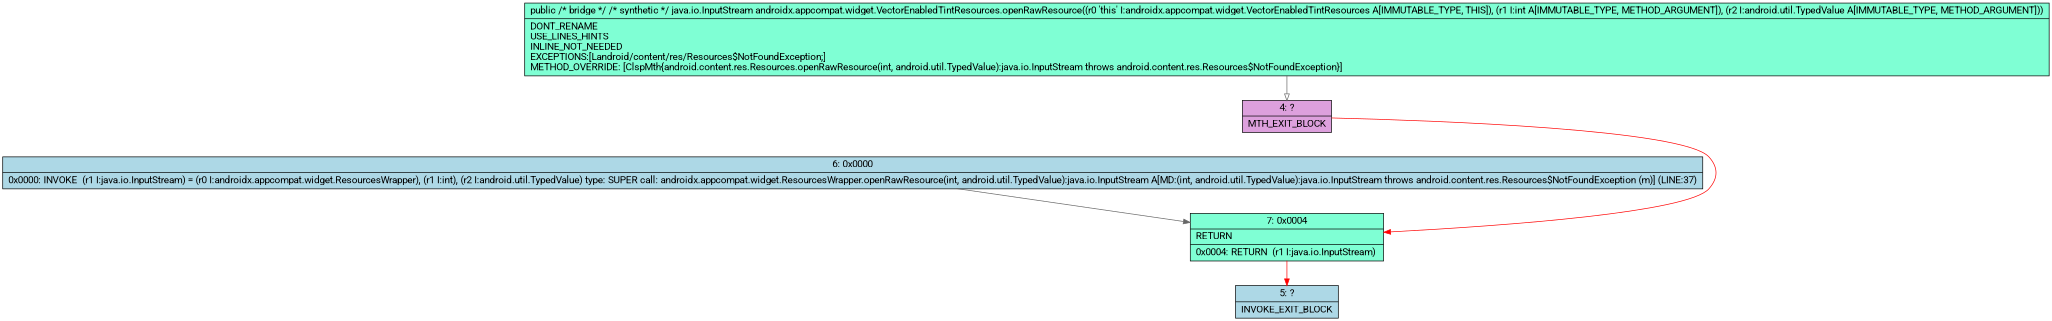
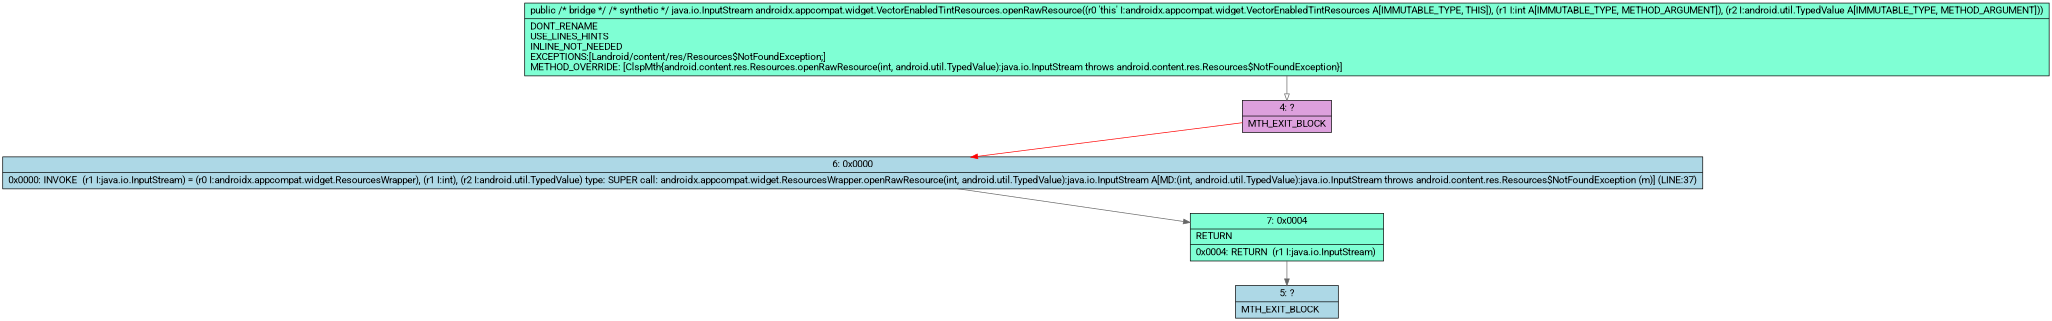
(1699, 152) -> (1110, 140)
(1287, 270) -> (1287, 270)
(1287, 310) -> (1280, 310)
